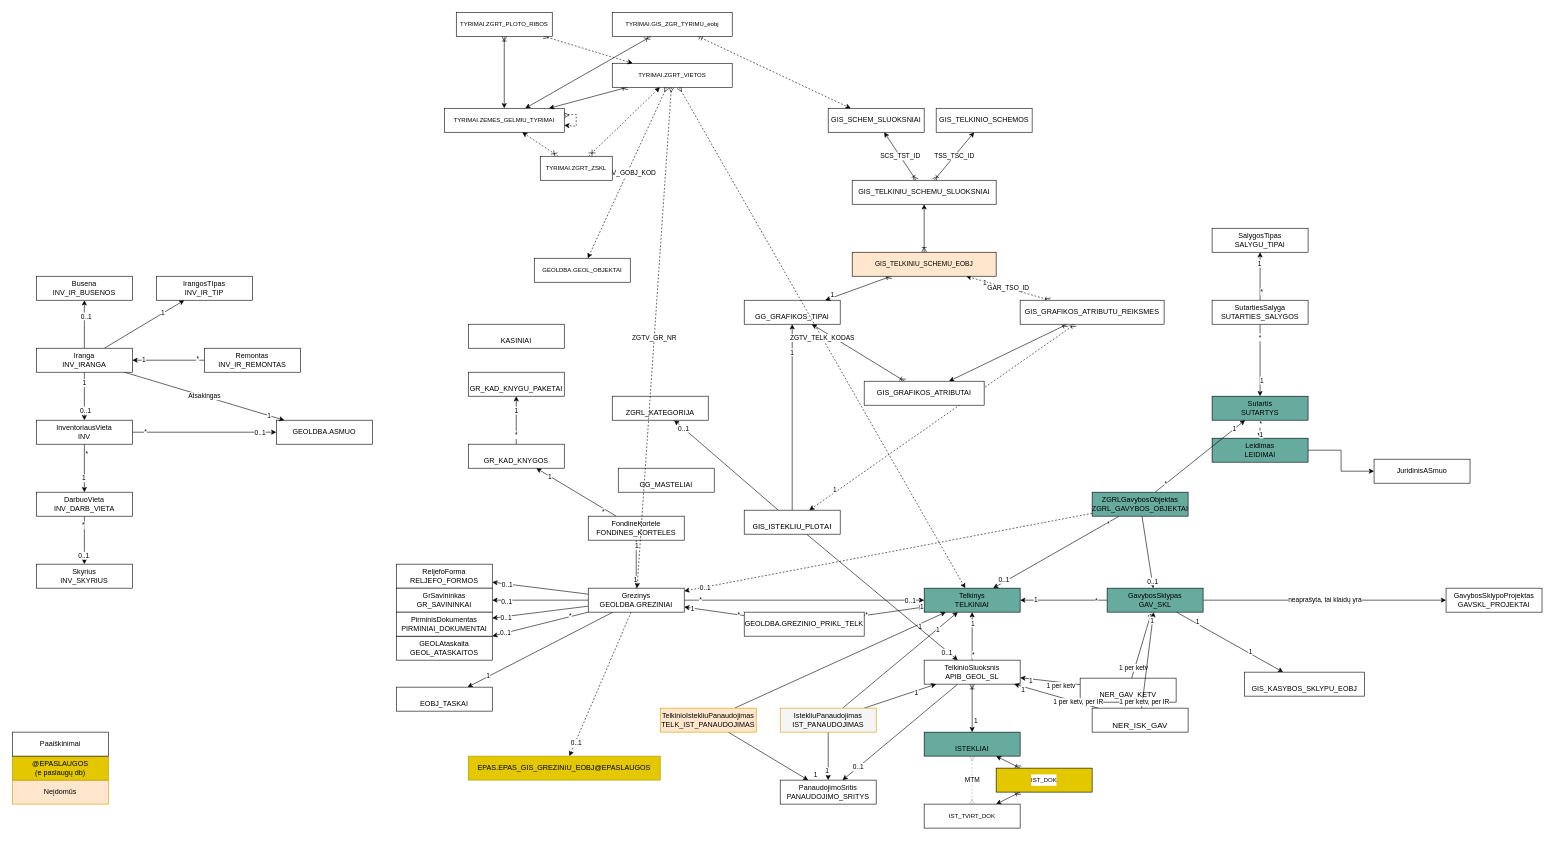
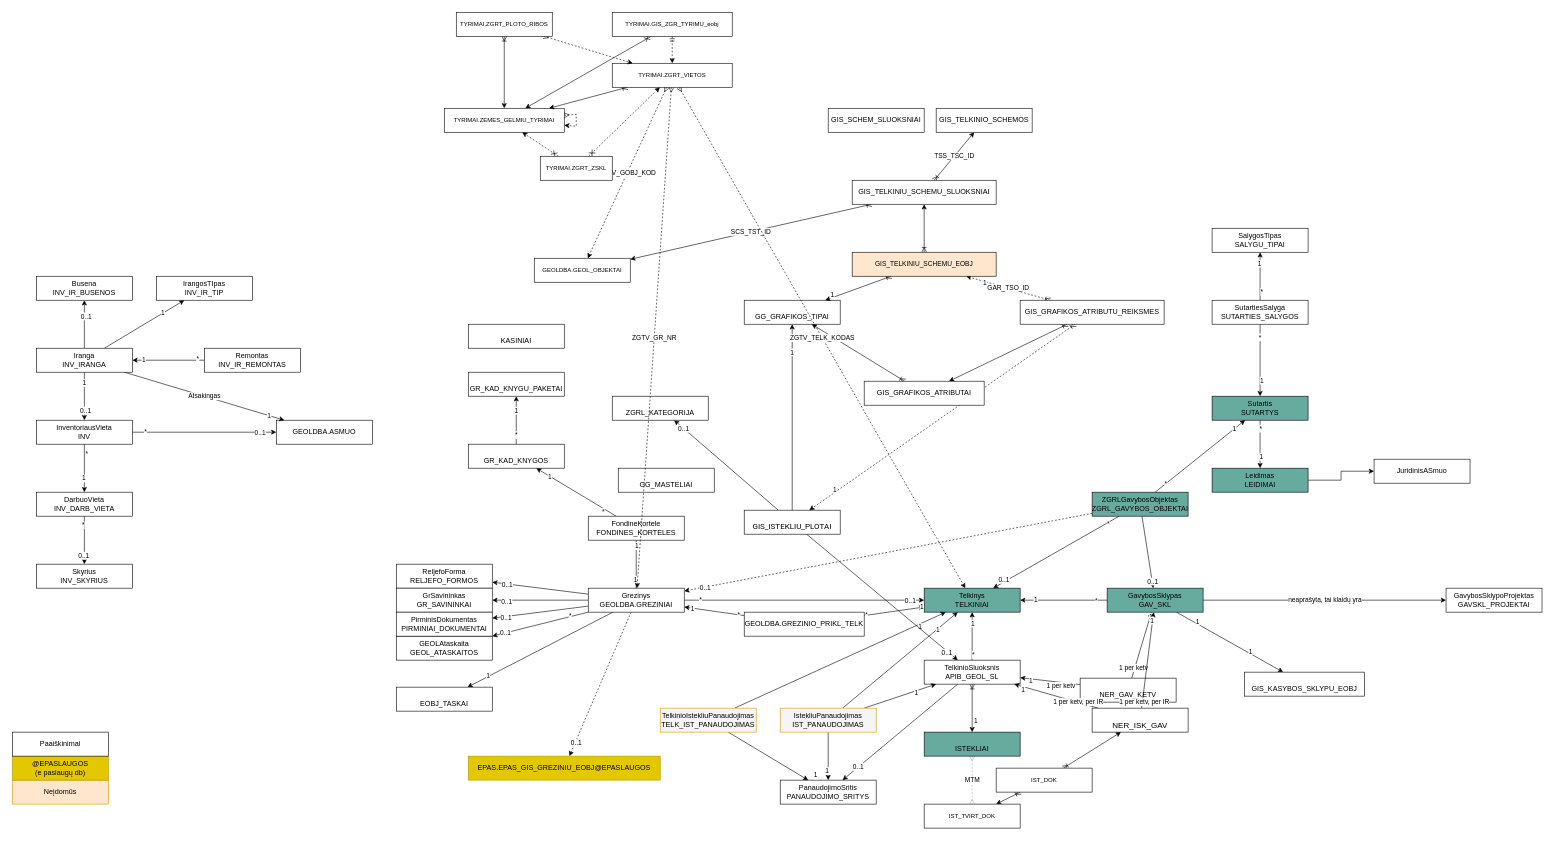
(778, 74) -> (672, 40)
(902, 158) -> (753, 231)
(1260, 450) -> (1260, 480)
(708, 720) -> (708, 720)
(1017, 767) -> (1091, 751)
(1044, 780) -> (1044, 780)
